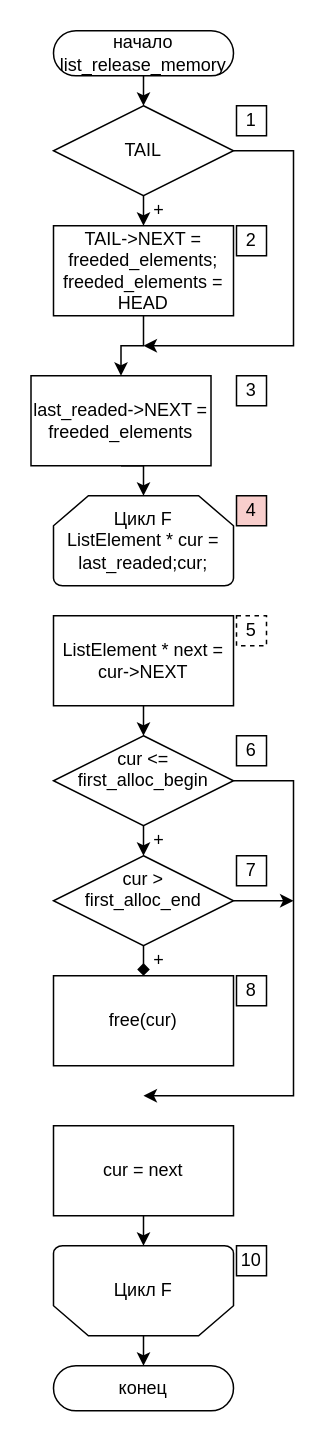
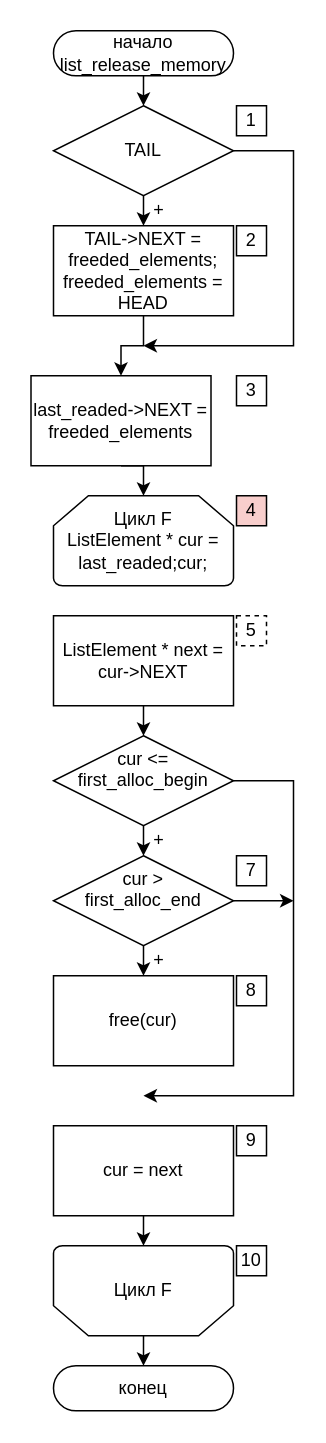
(251, 751) -> none
(143, 963) -> (143, 964)
none -> (251, 1141)
